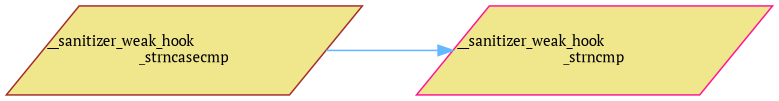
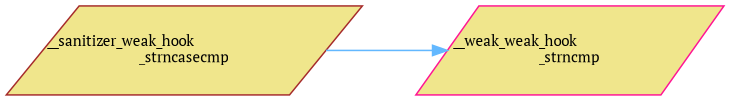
(595, 50) -> (570, 50)
